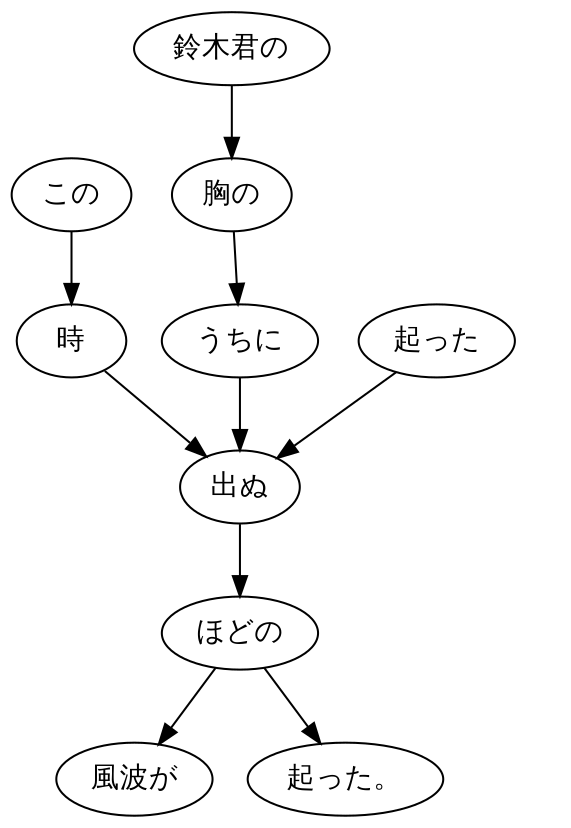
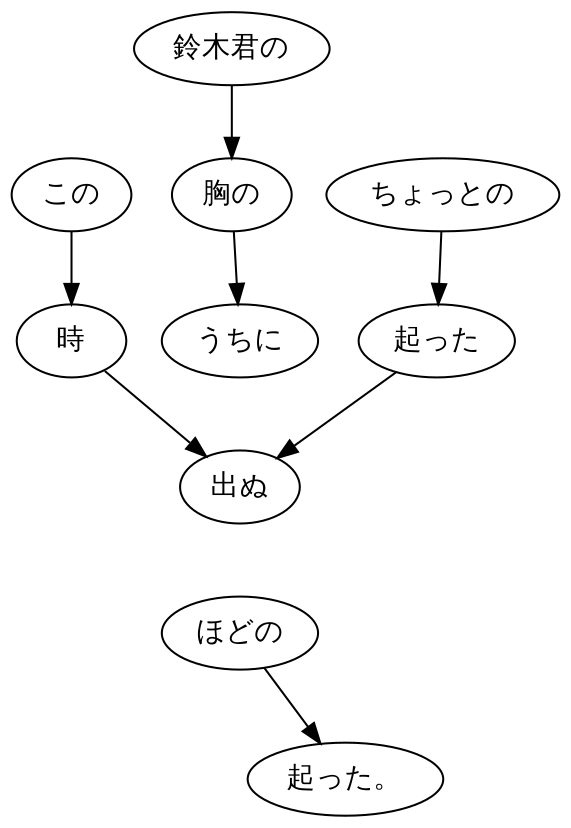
none -> (443, 195)
(240, 404) -> none
(240, 550) -> none
(134, 779) -> none
